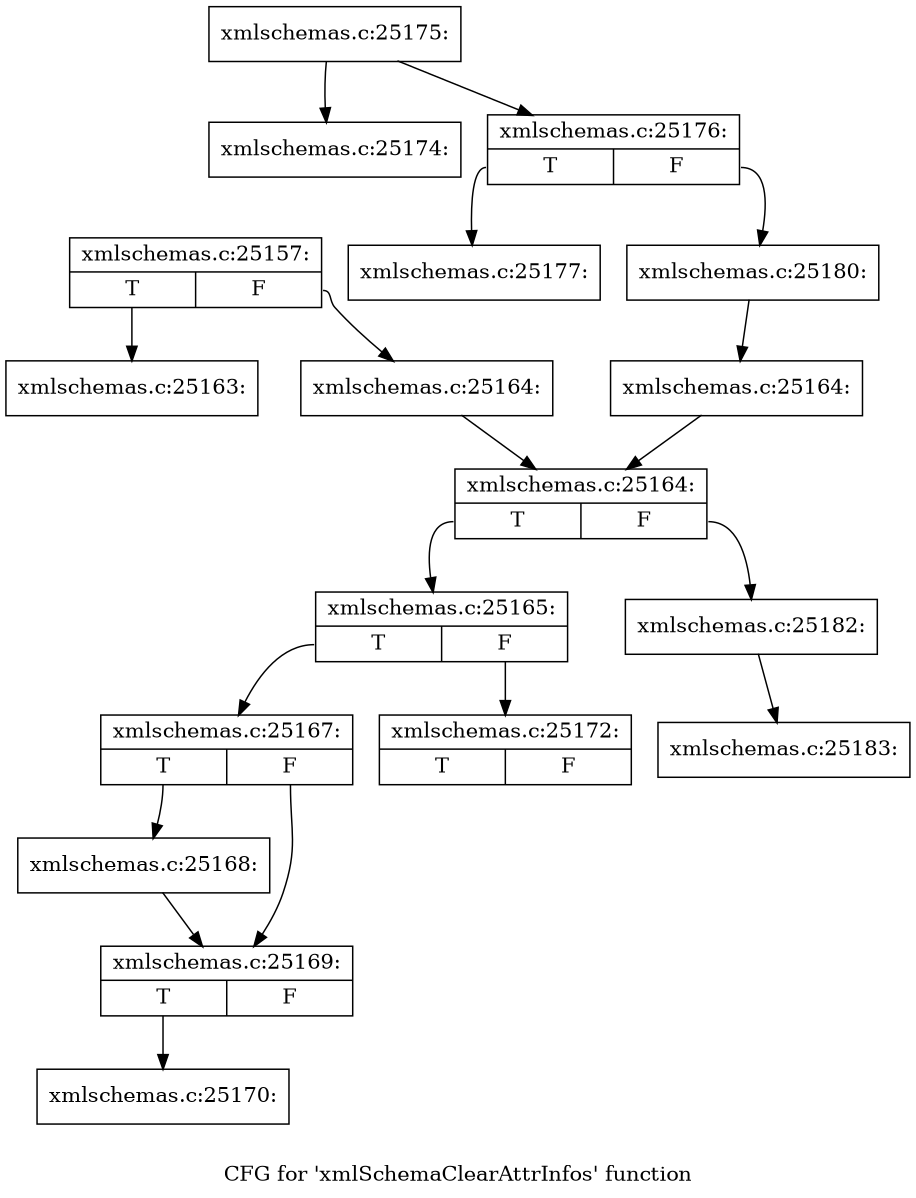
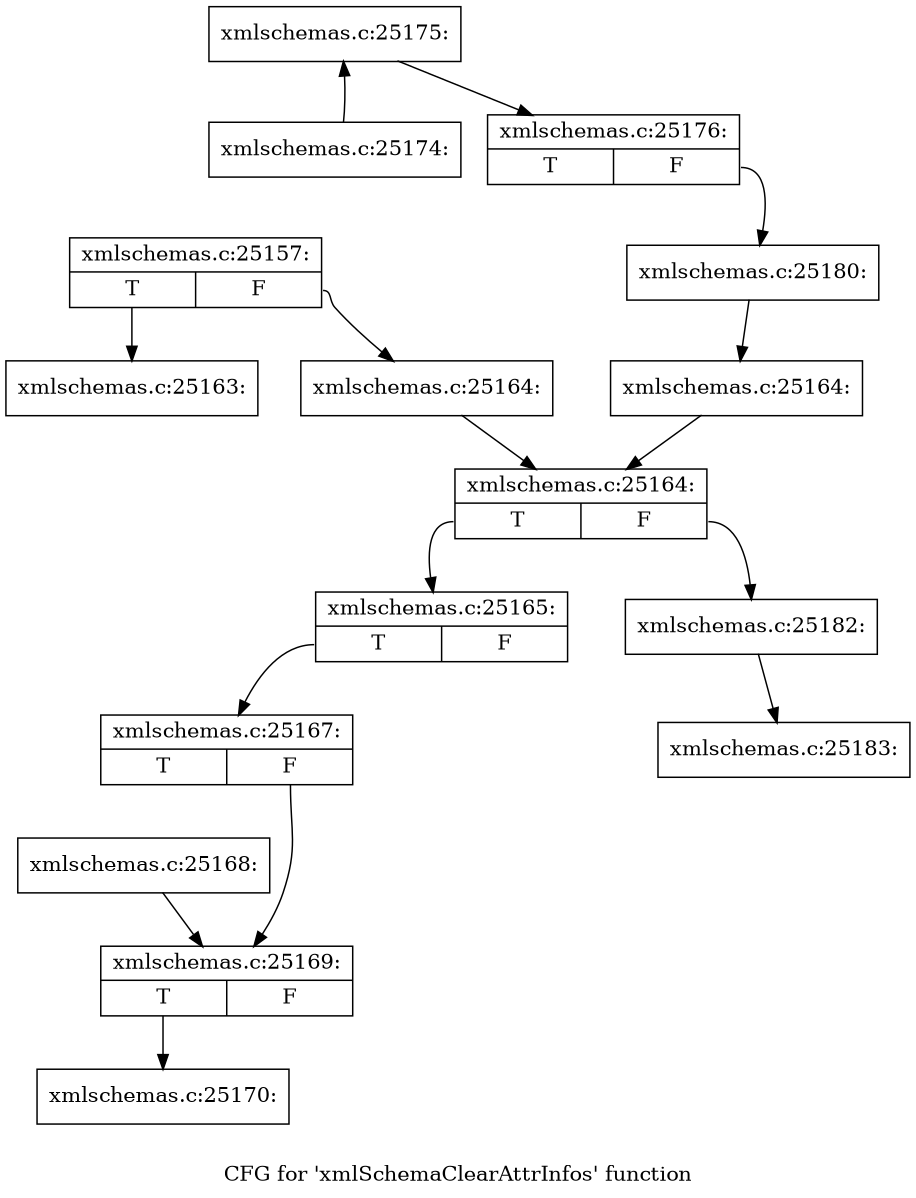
(325, 85) -> (345, 99)
(474, 273) -> none
(505, 750) -> none
(161, 805) -> none
